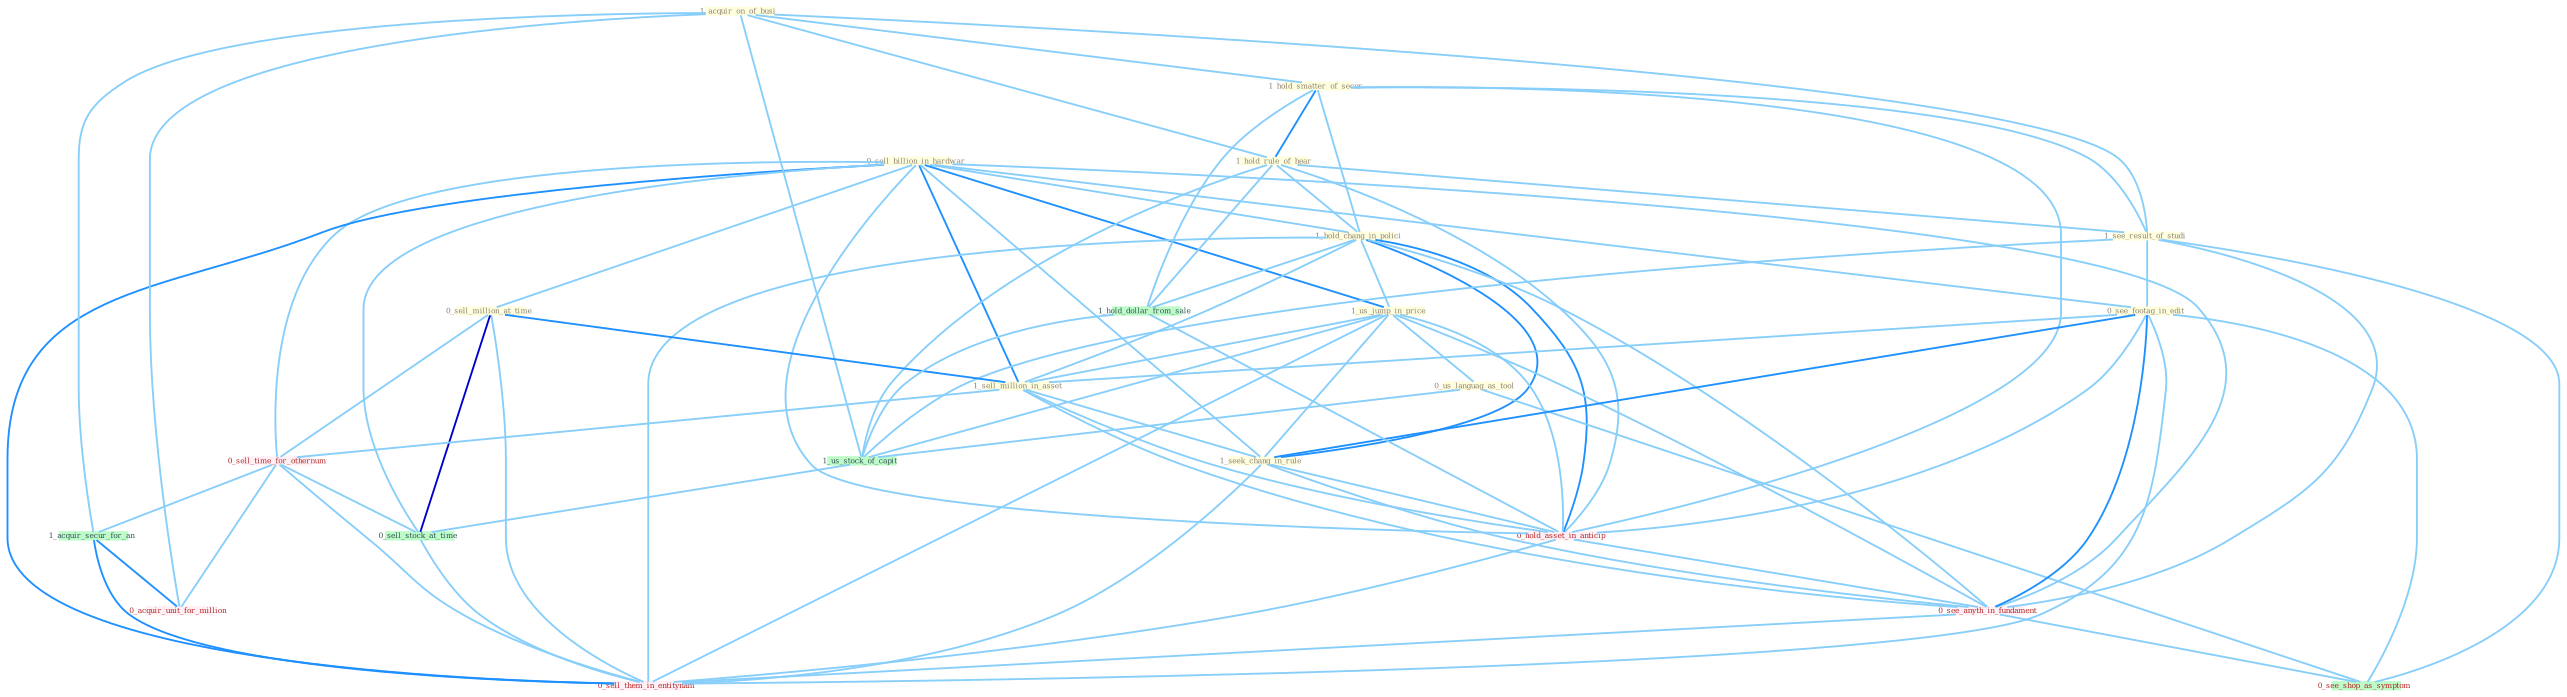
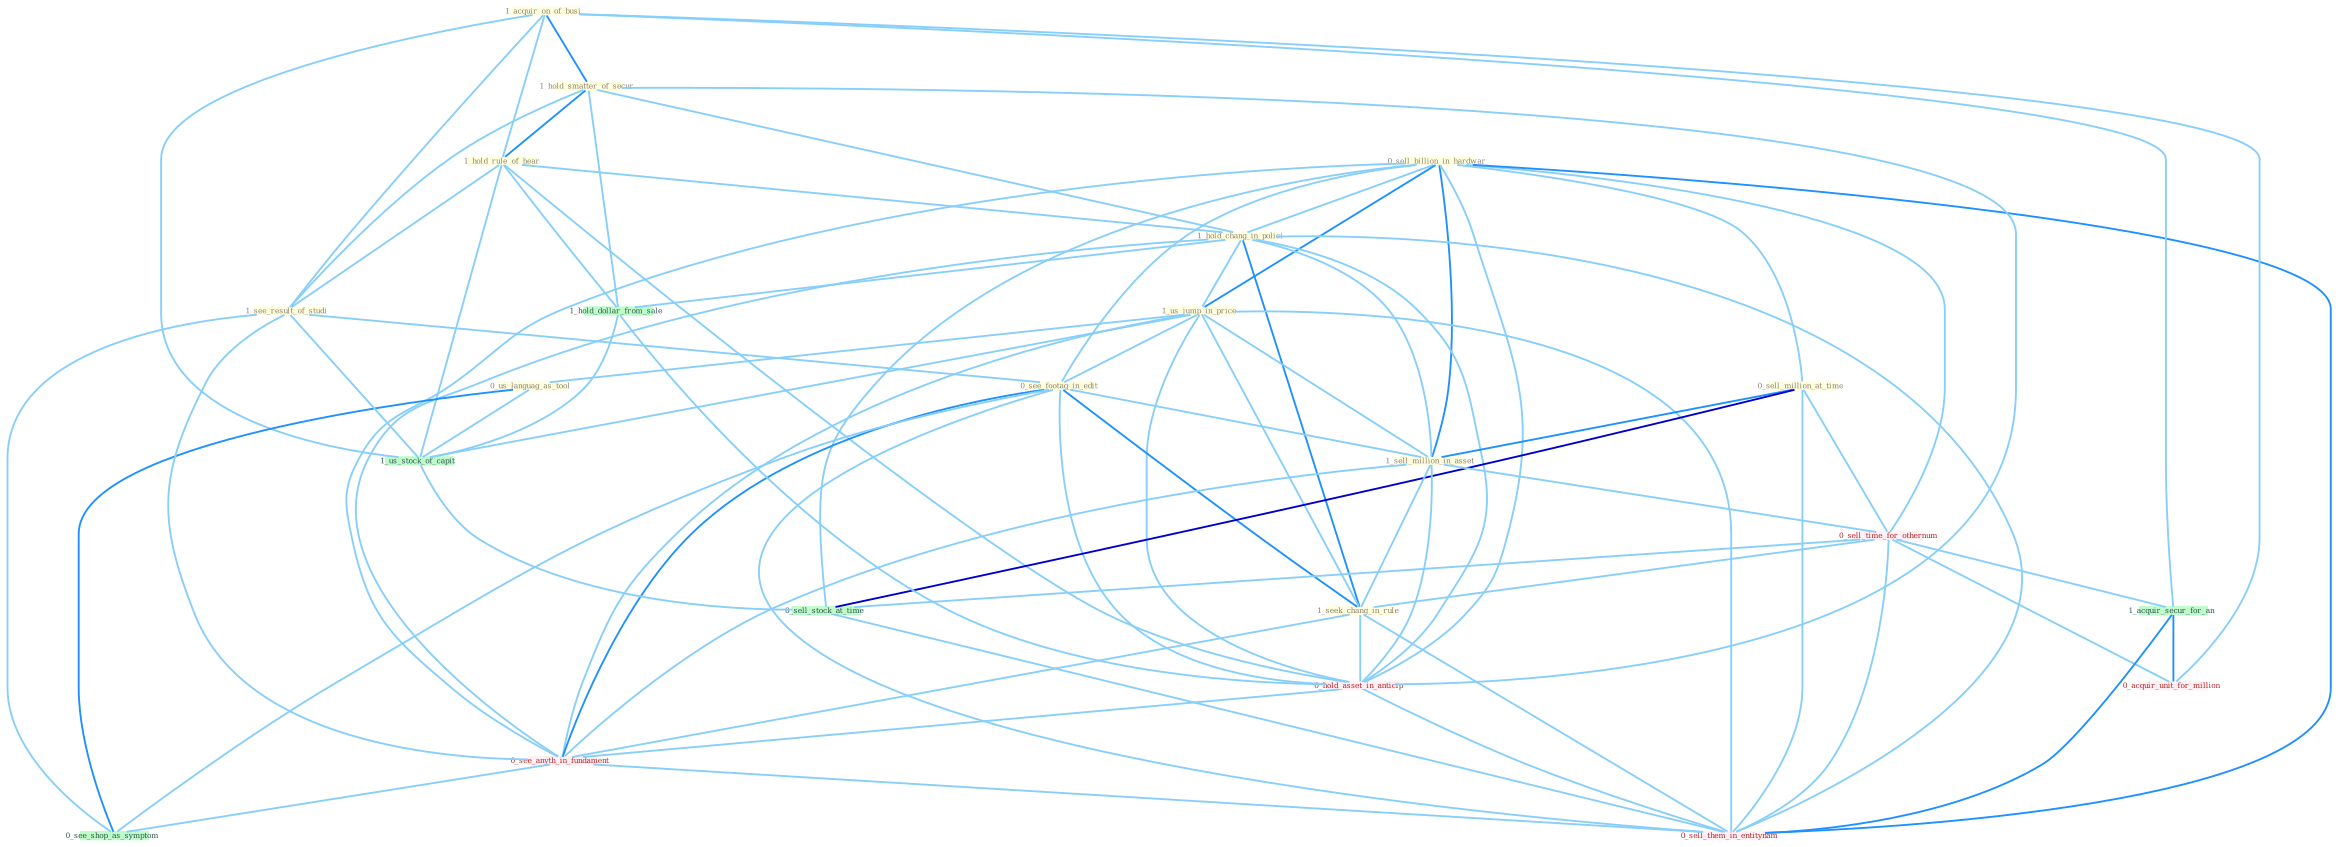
(1029, 49) -> (567, 49)
(1082, 304) -> (1624, 573)
(1554, 335) -> (1475, 421)
none -> (1131, 349)
(1921, 536) -> (135, 473)
(2366, 686) -> (114, 836)
